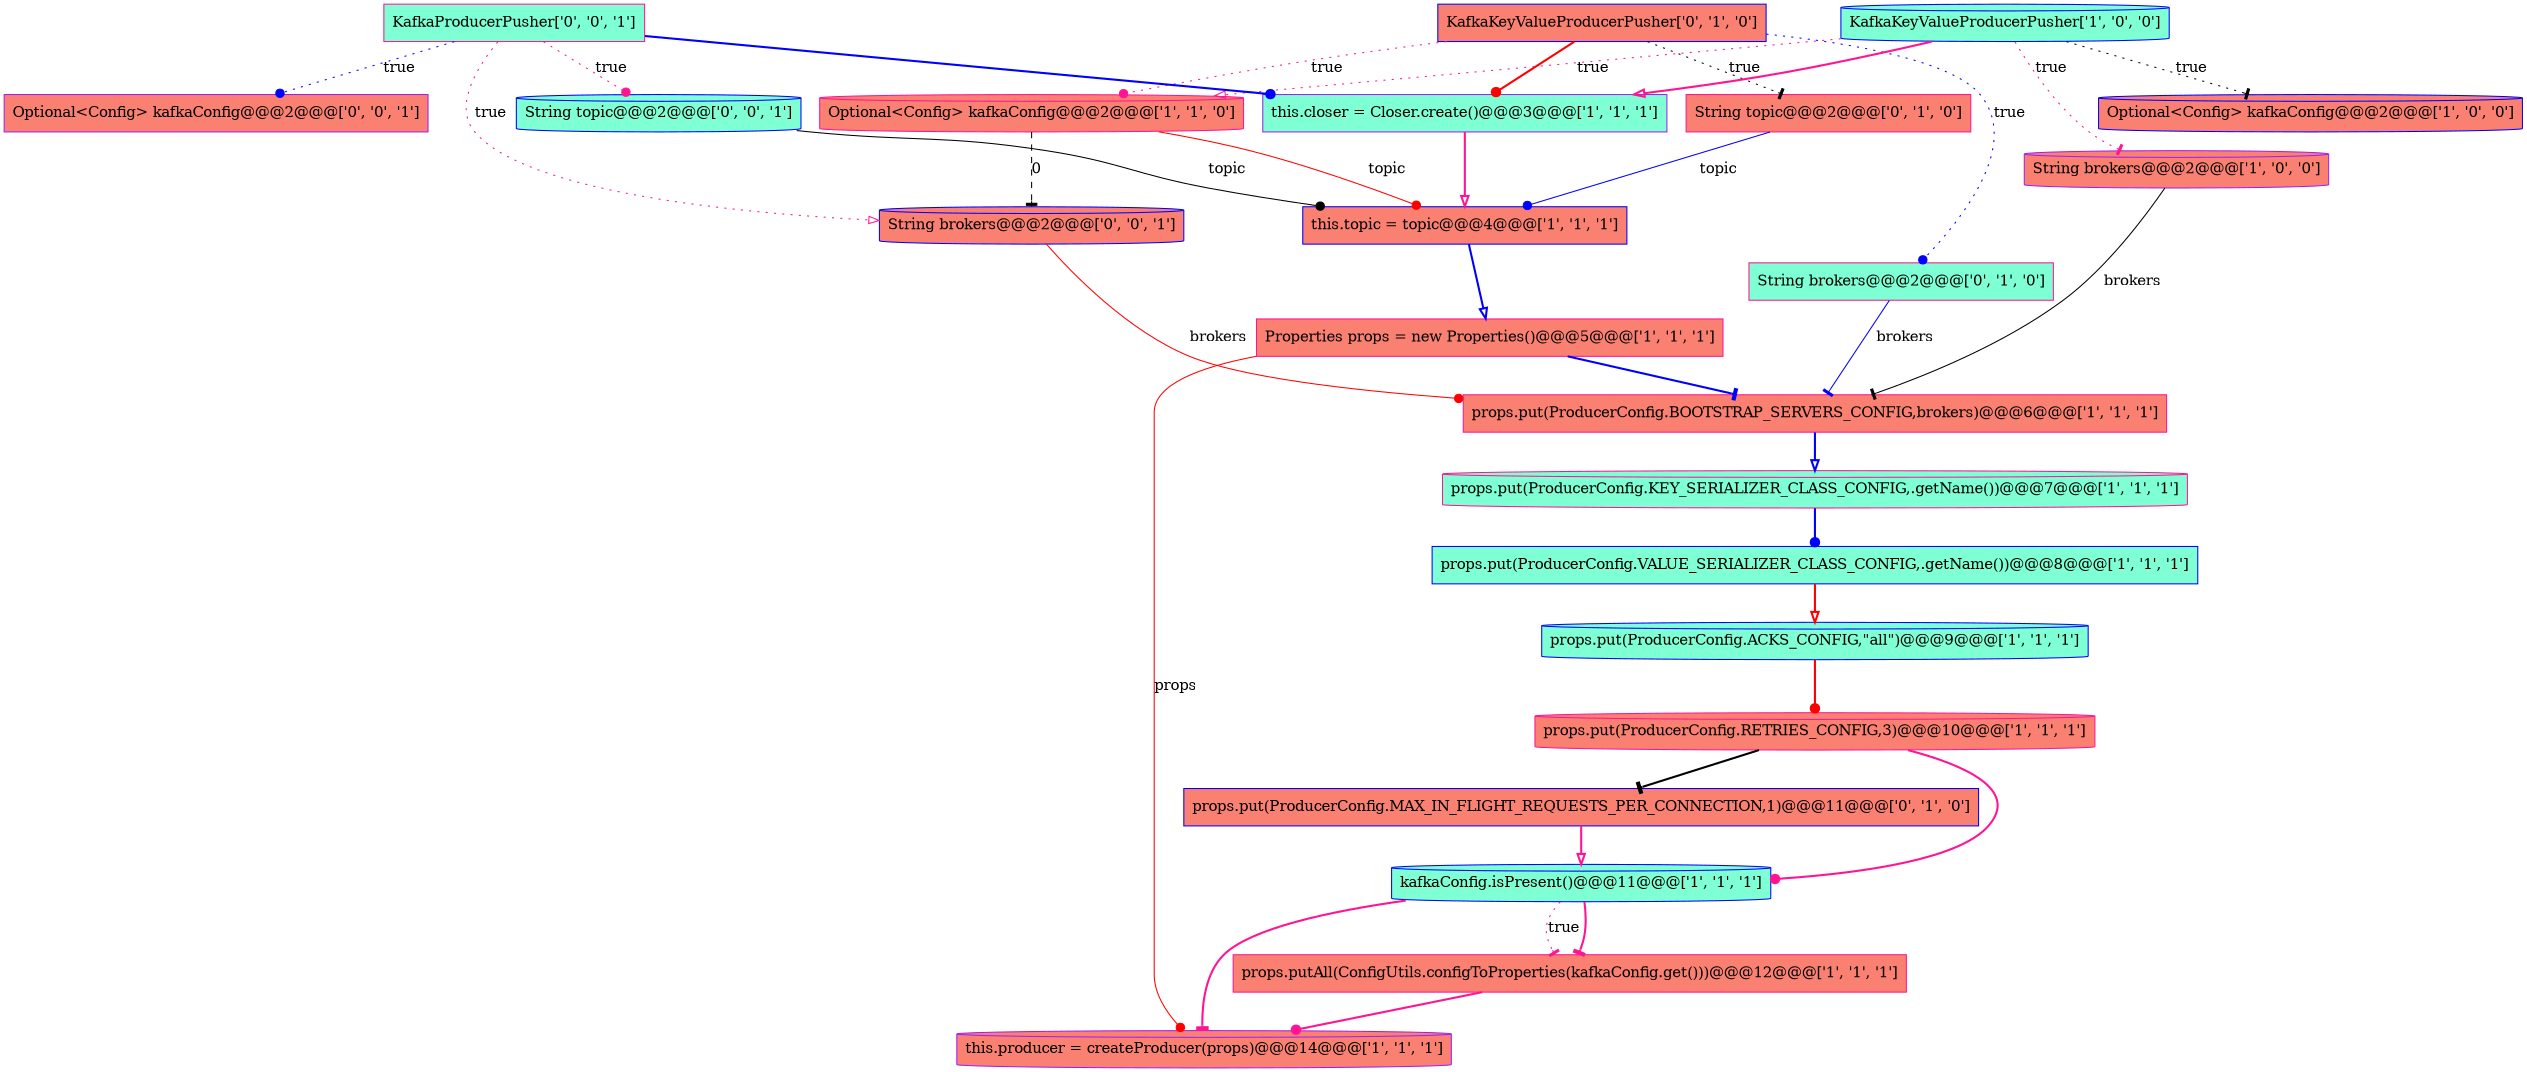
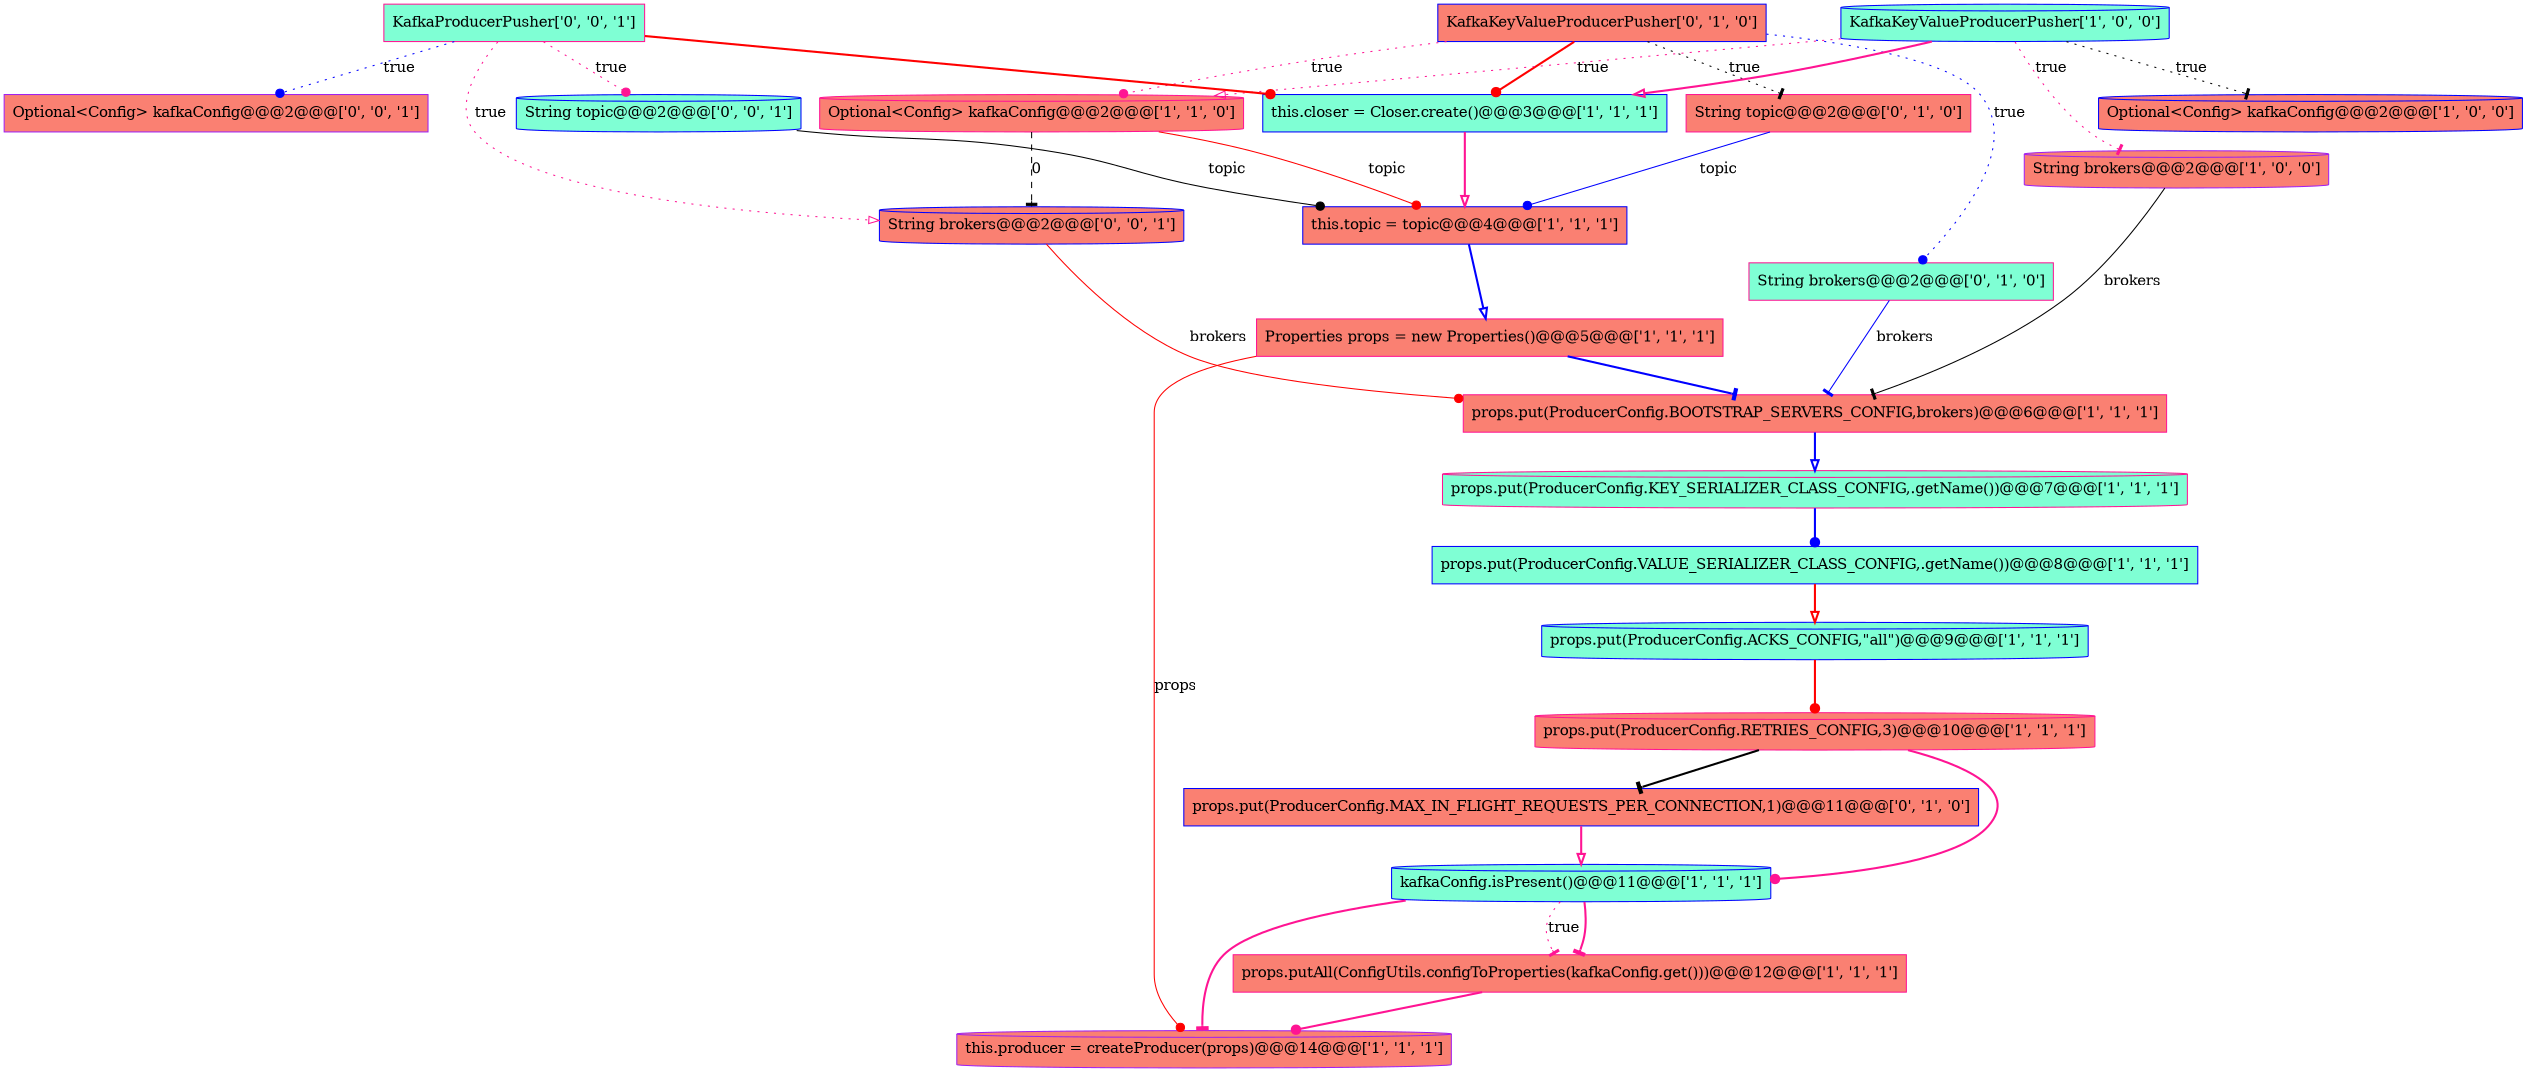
(955, 65) -> (955, 65)
(1465, 113) -> (1465, 113)
